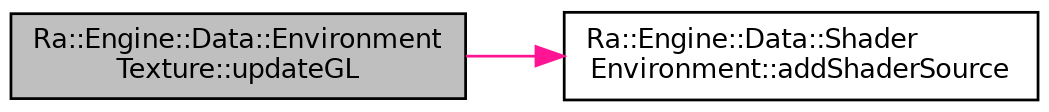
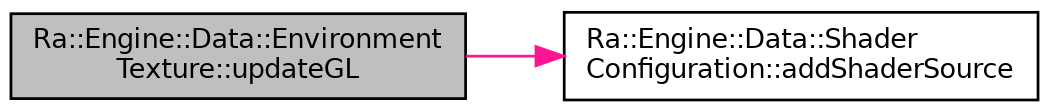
(801, 56) -> (801, 56)
